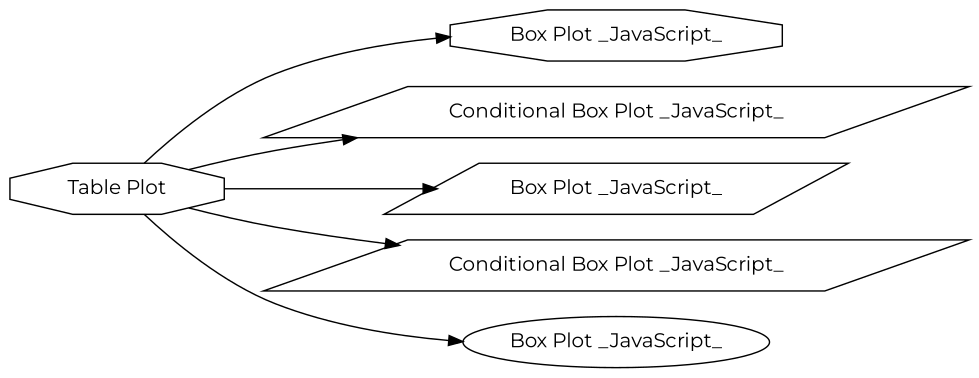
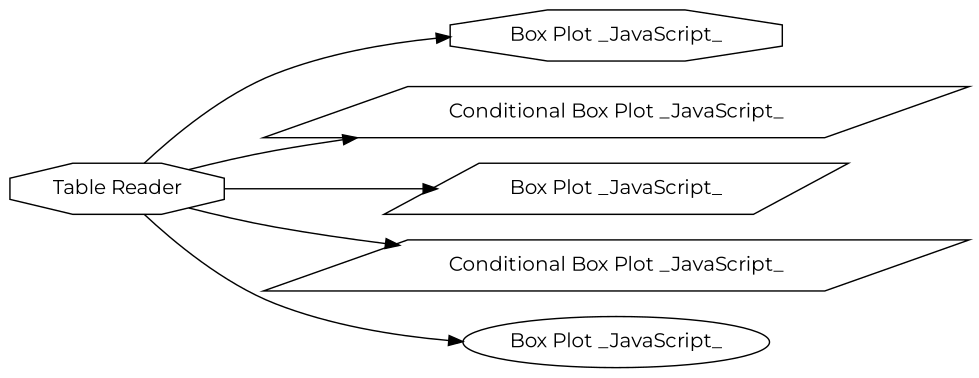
(117, 189) -> (117, 189)
